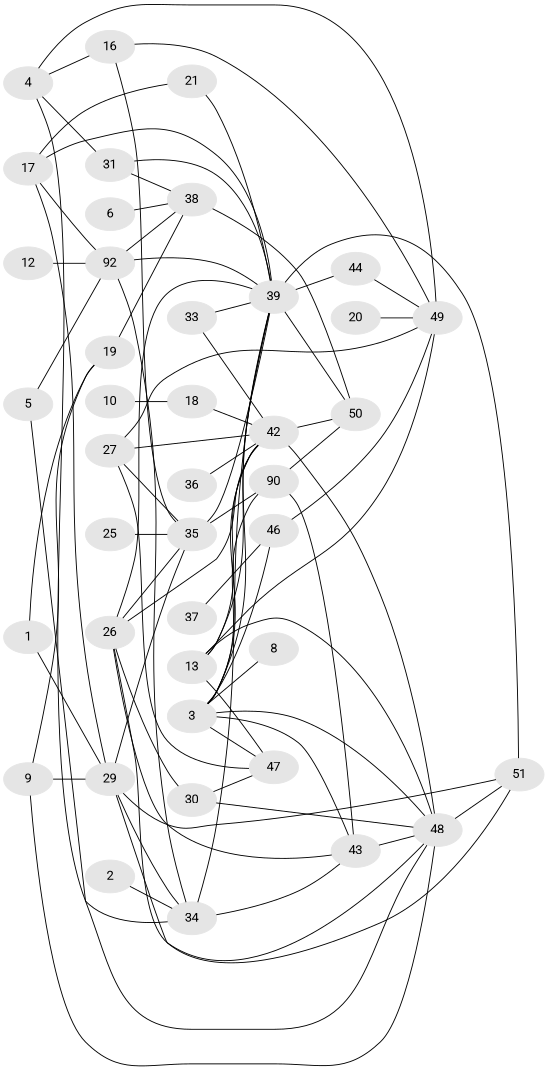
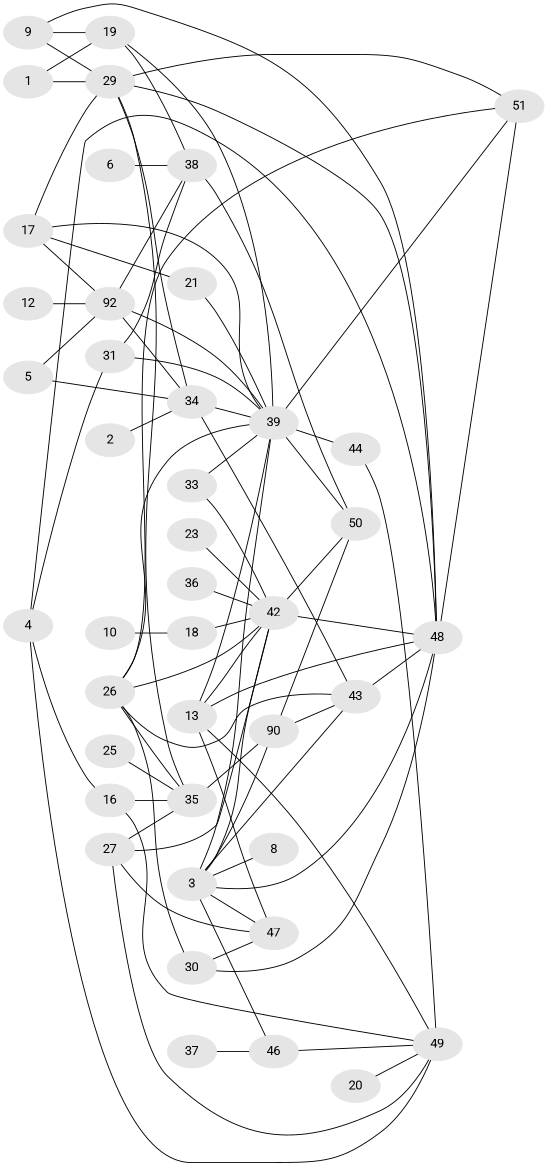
(239, 447) -> (243, 206)
none -> (192, 535)
